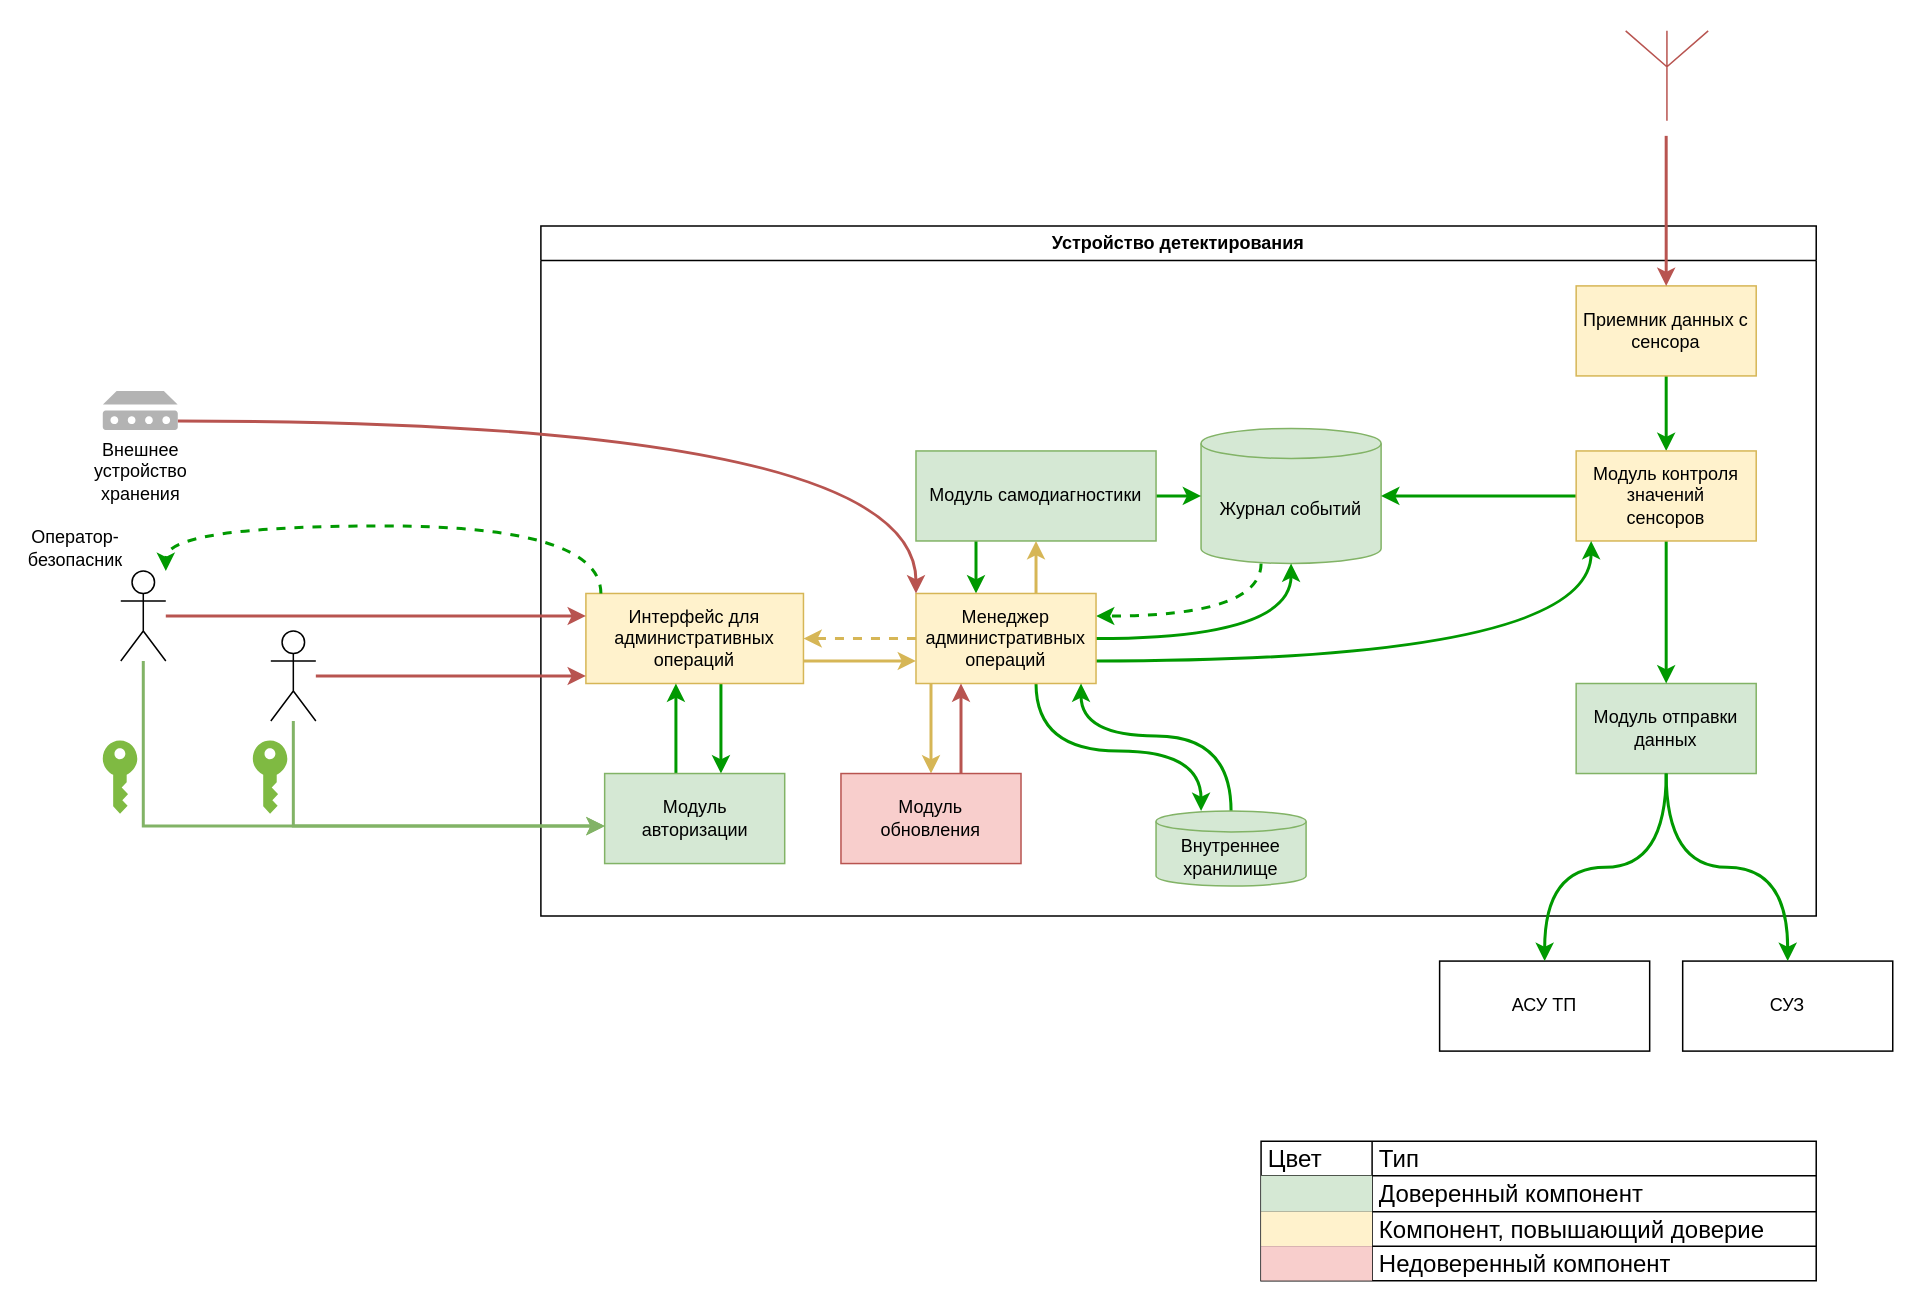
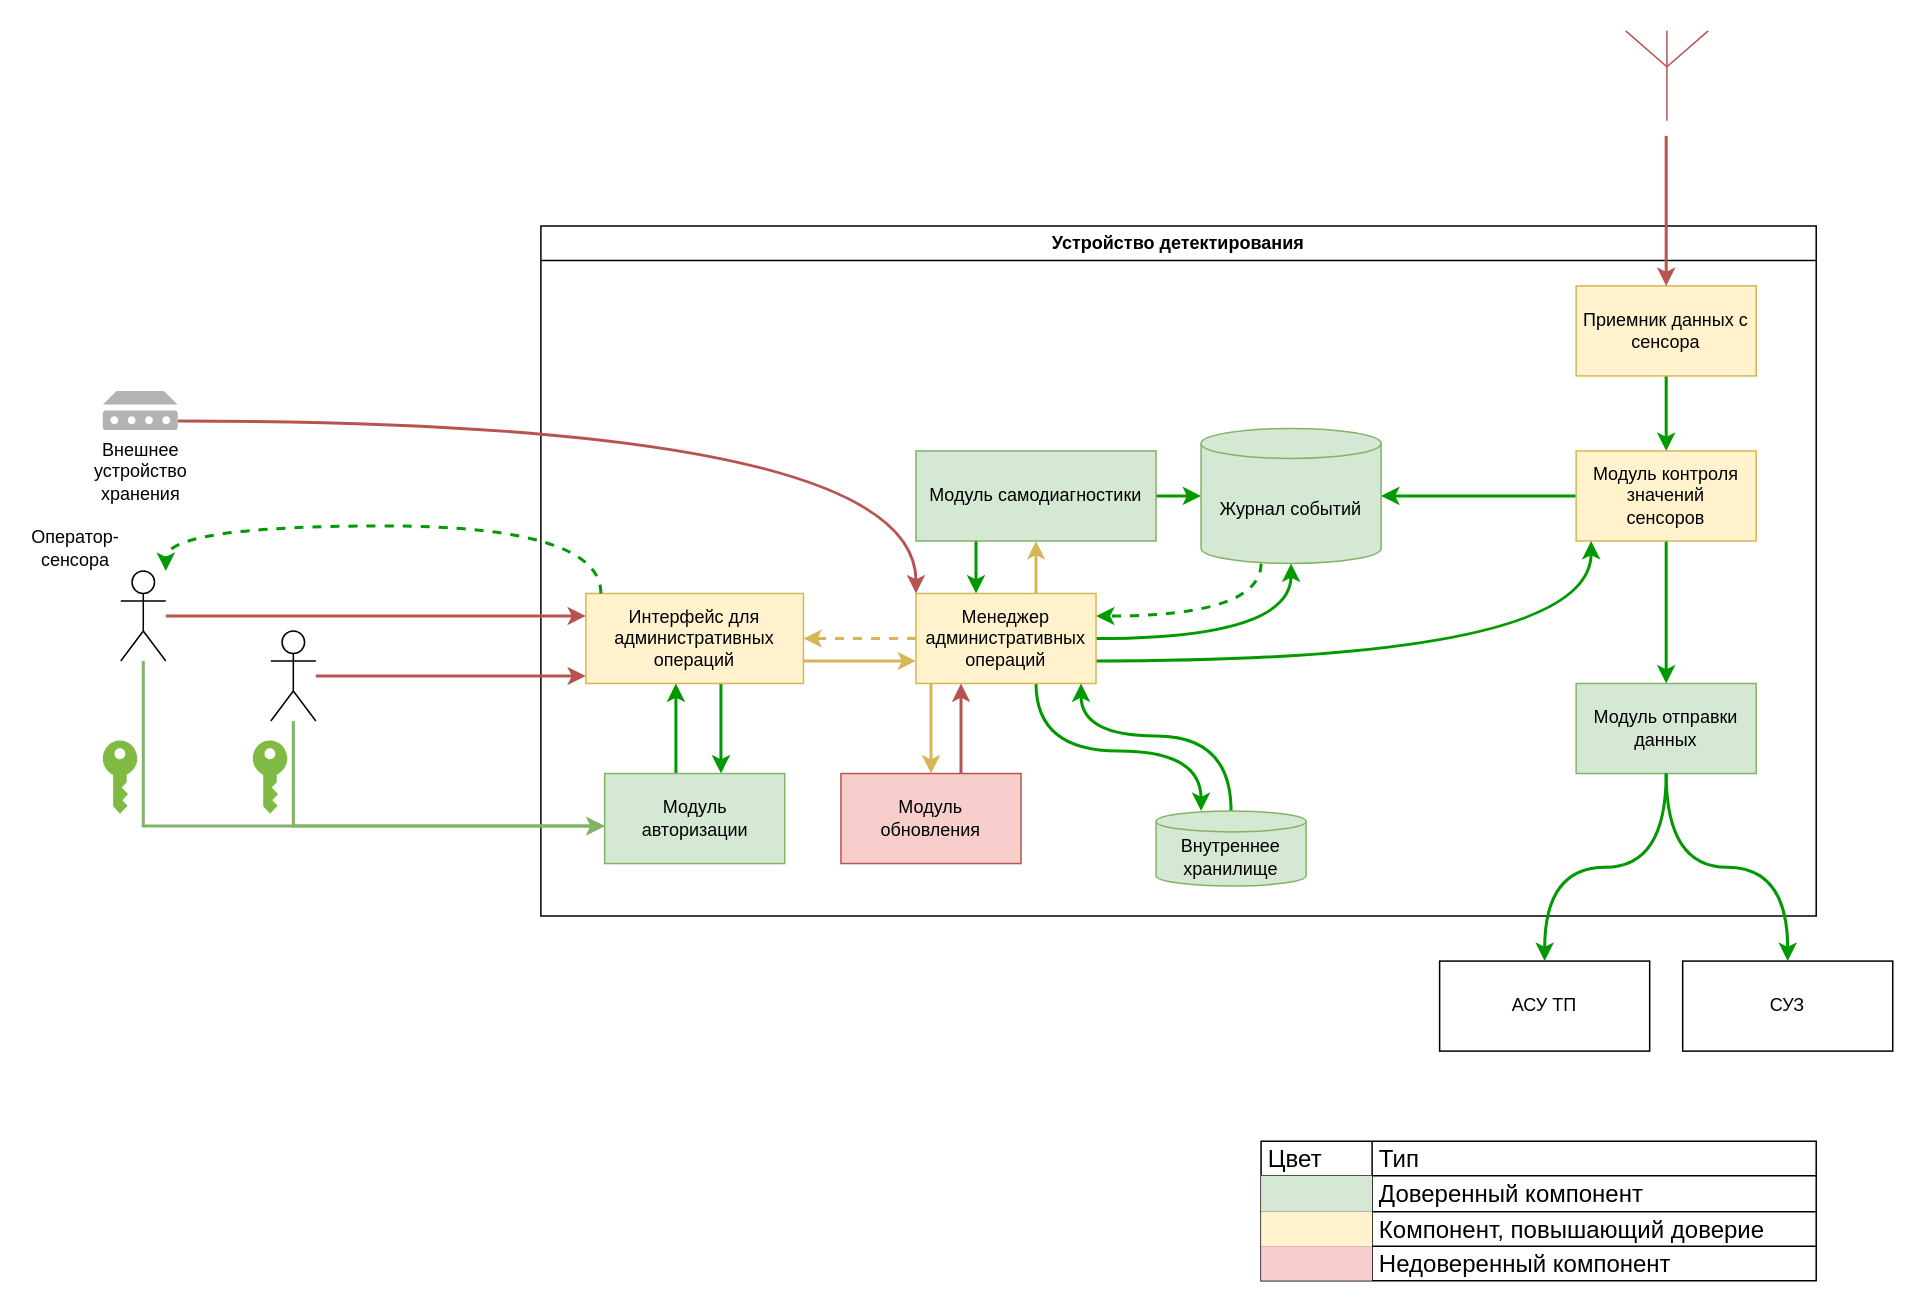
(76, 548) -> (76, 548)
